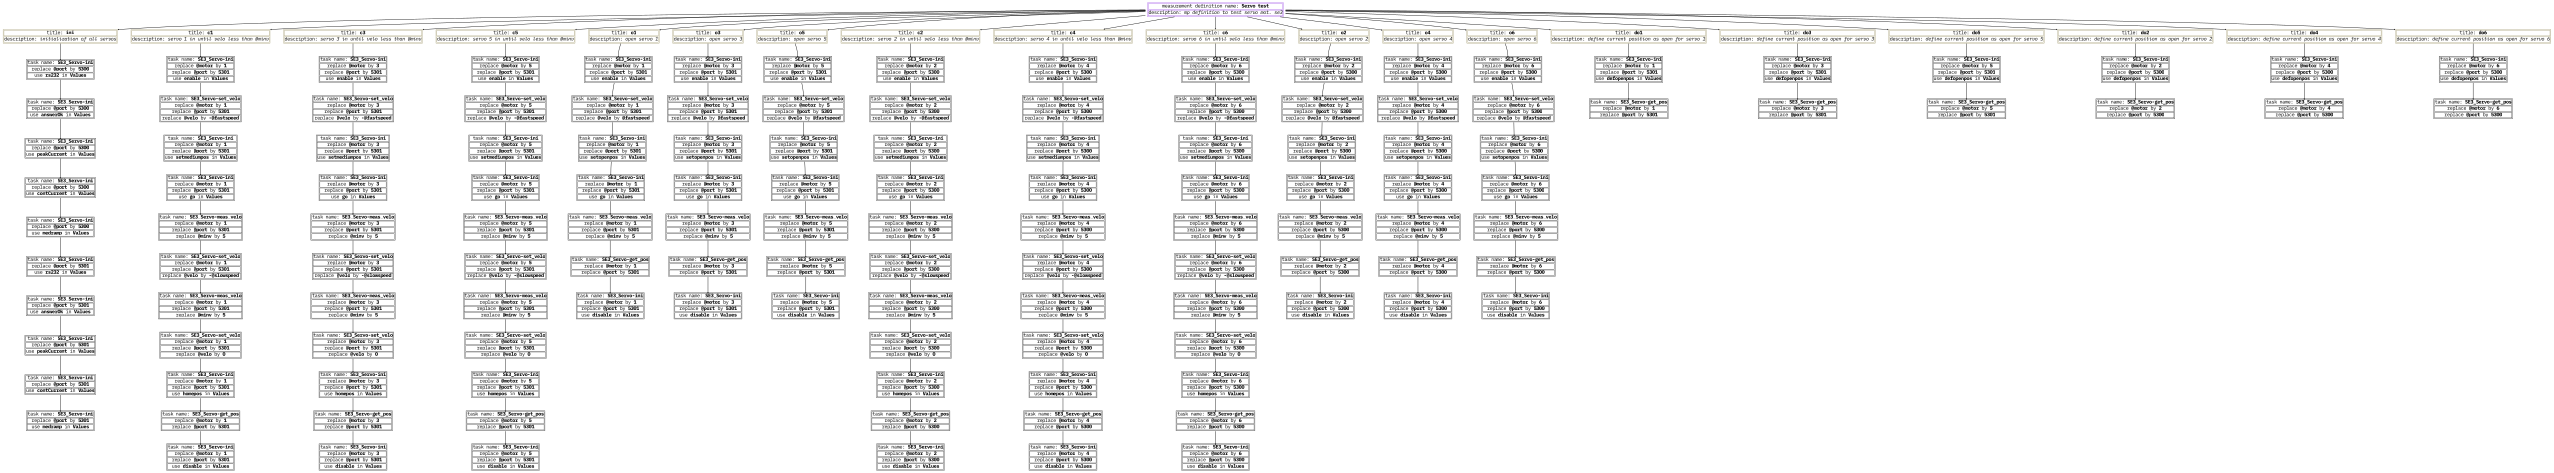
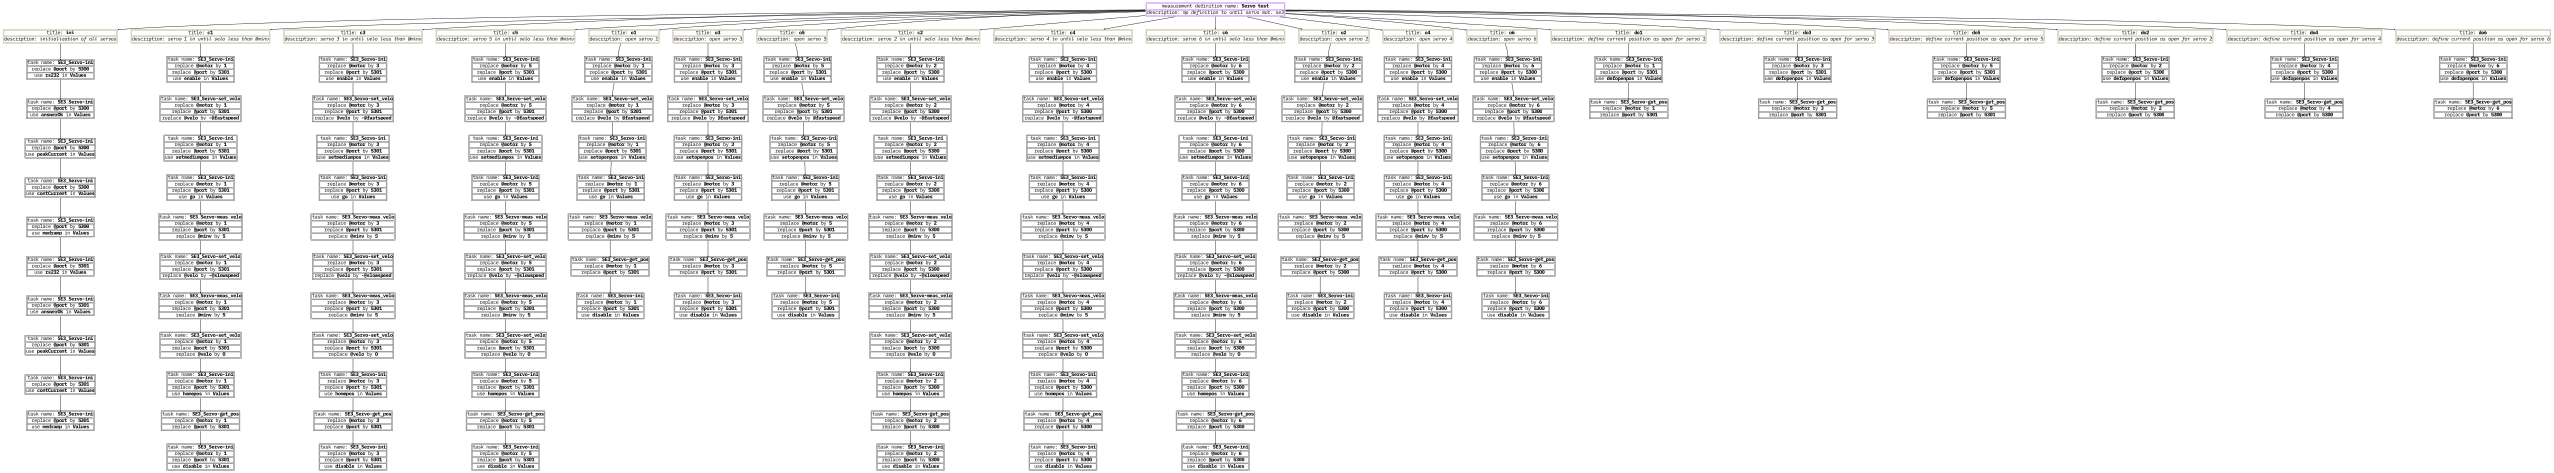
(1233, 13) -> (1233, 13)
